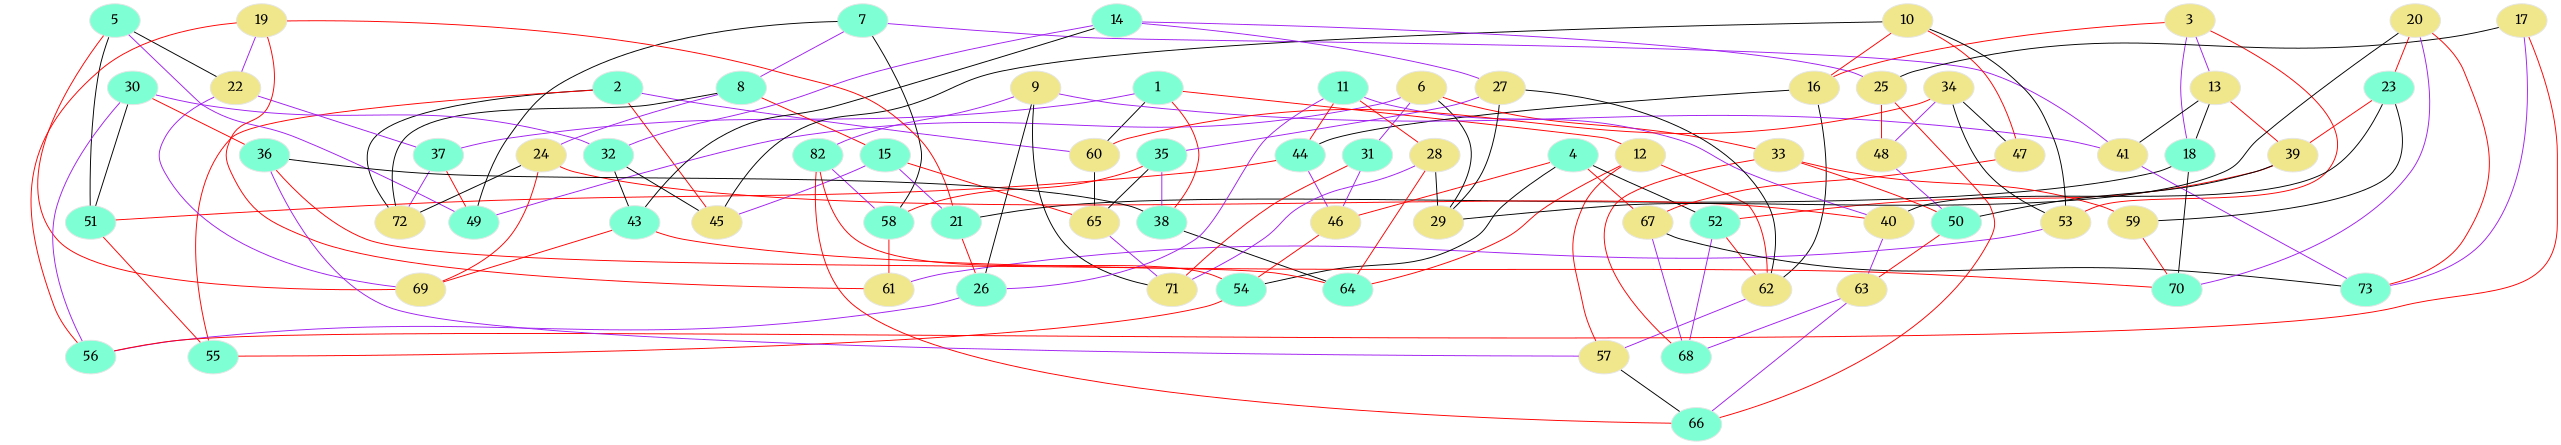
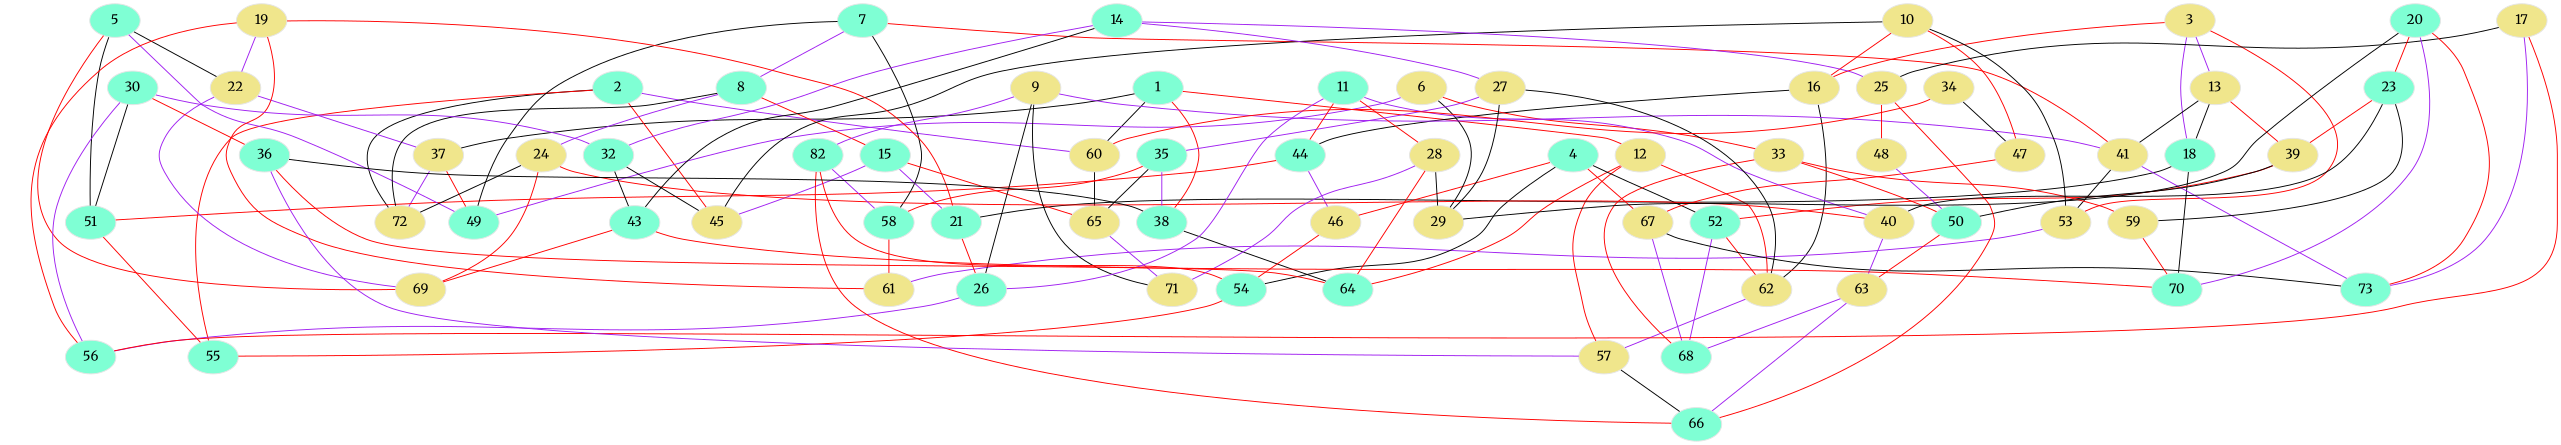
(2415, 21) -> (2415, 21)
(1508, 45) -> (1508, 45)
(882, 118) -> (882, 118)
(1919, 118) -> none
(438, 155) -> (438, 155)
(1367, 155) -> none
(1985, 170) -> (2094, 189)
